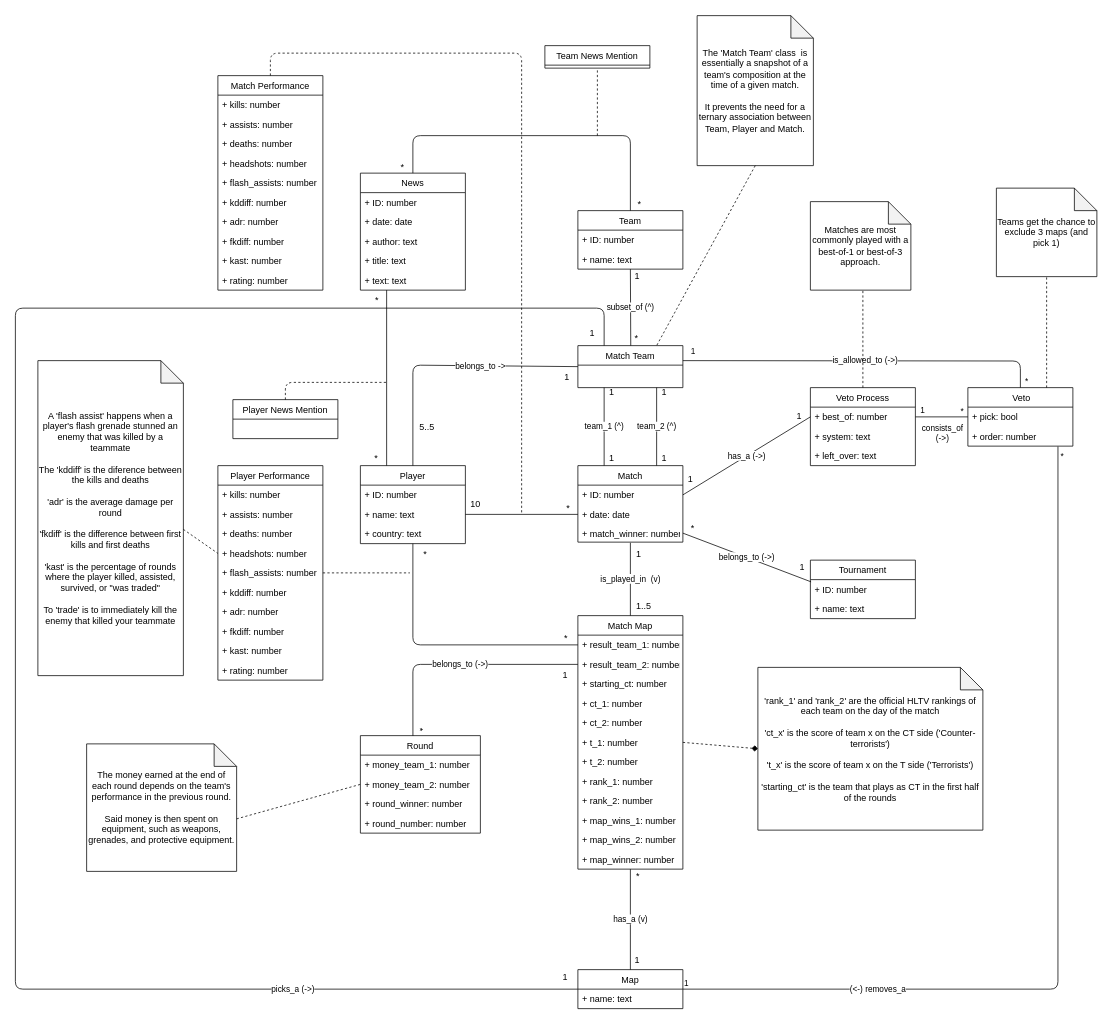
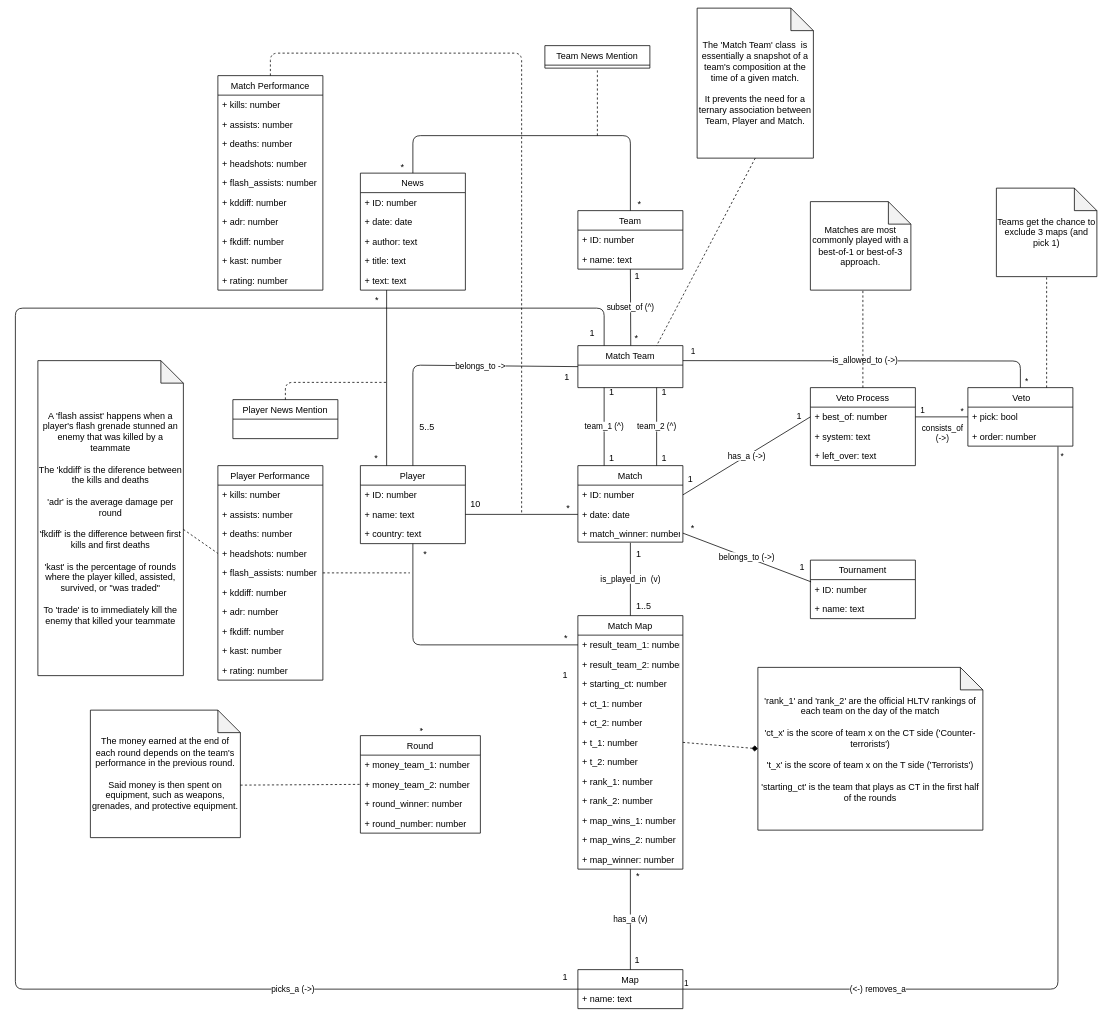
(755, 90) -> (755, 83)
(464, 664) -> none
(162, 807) -> (165, 774)
